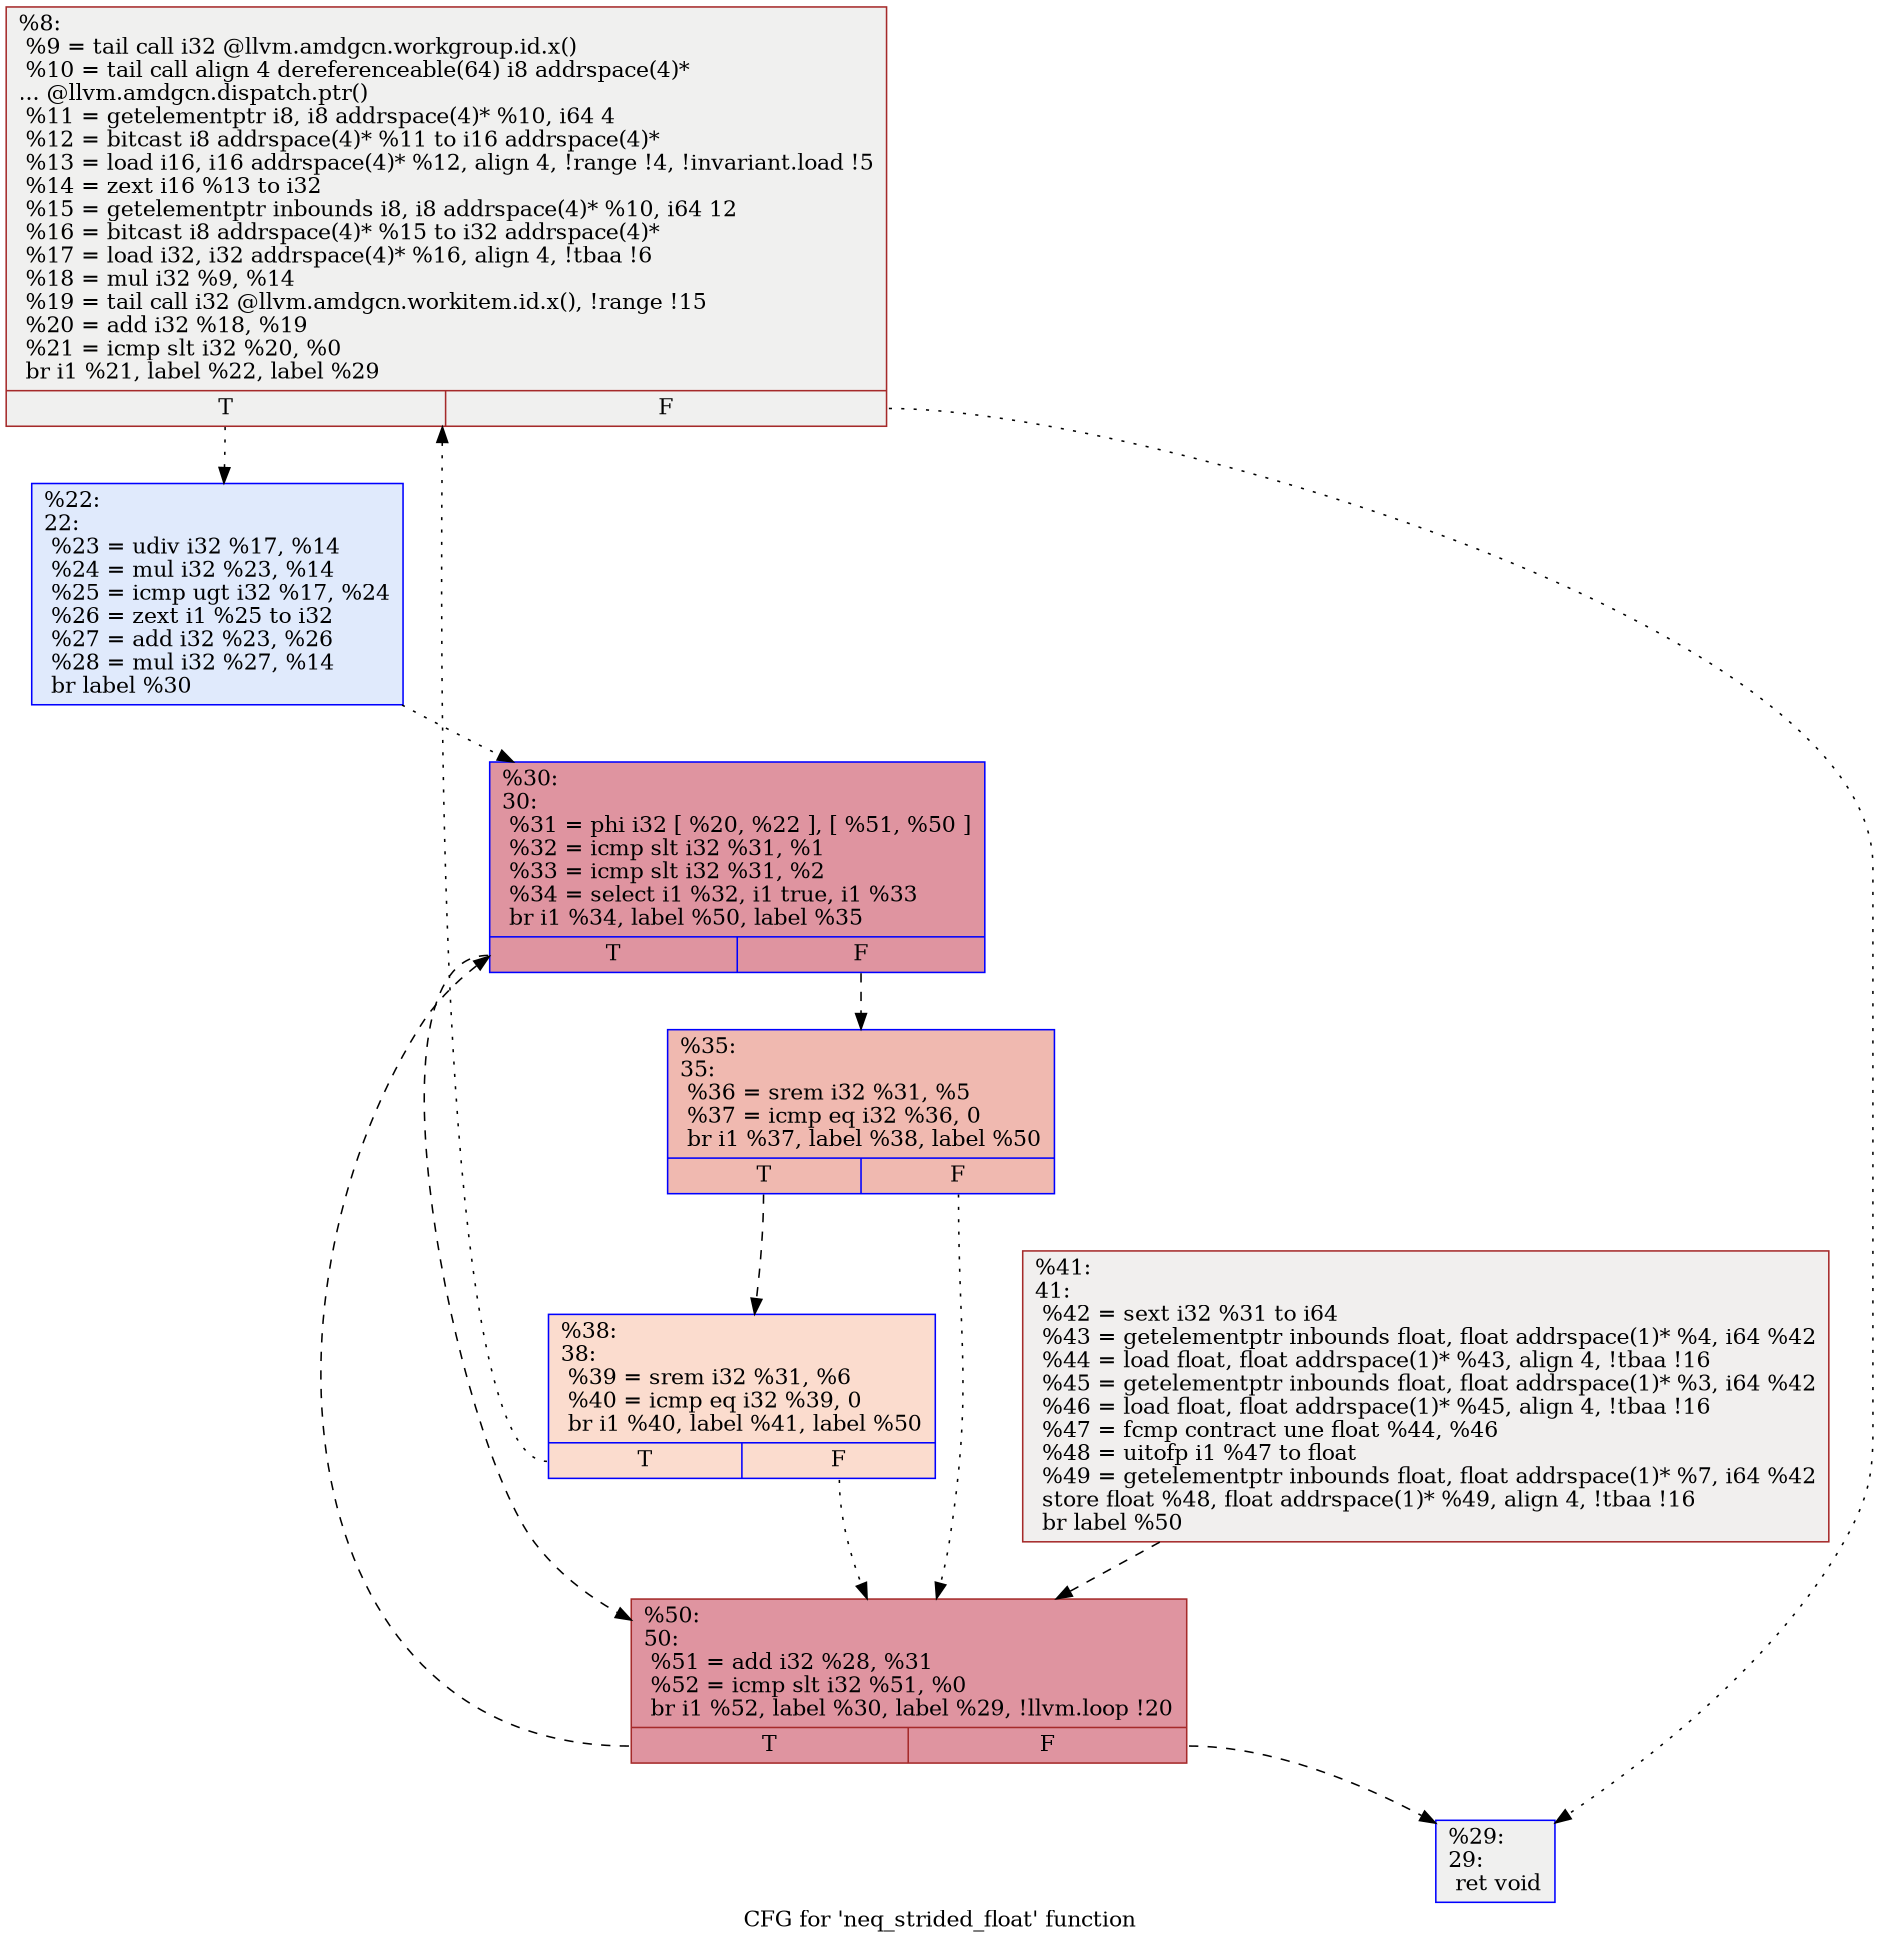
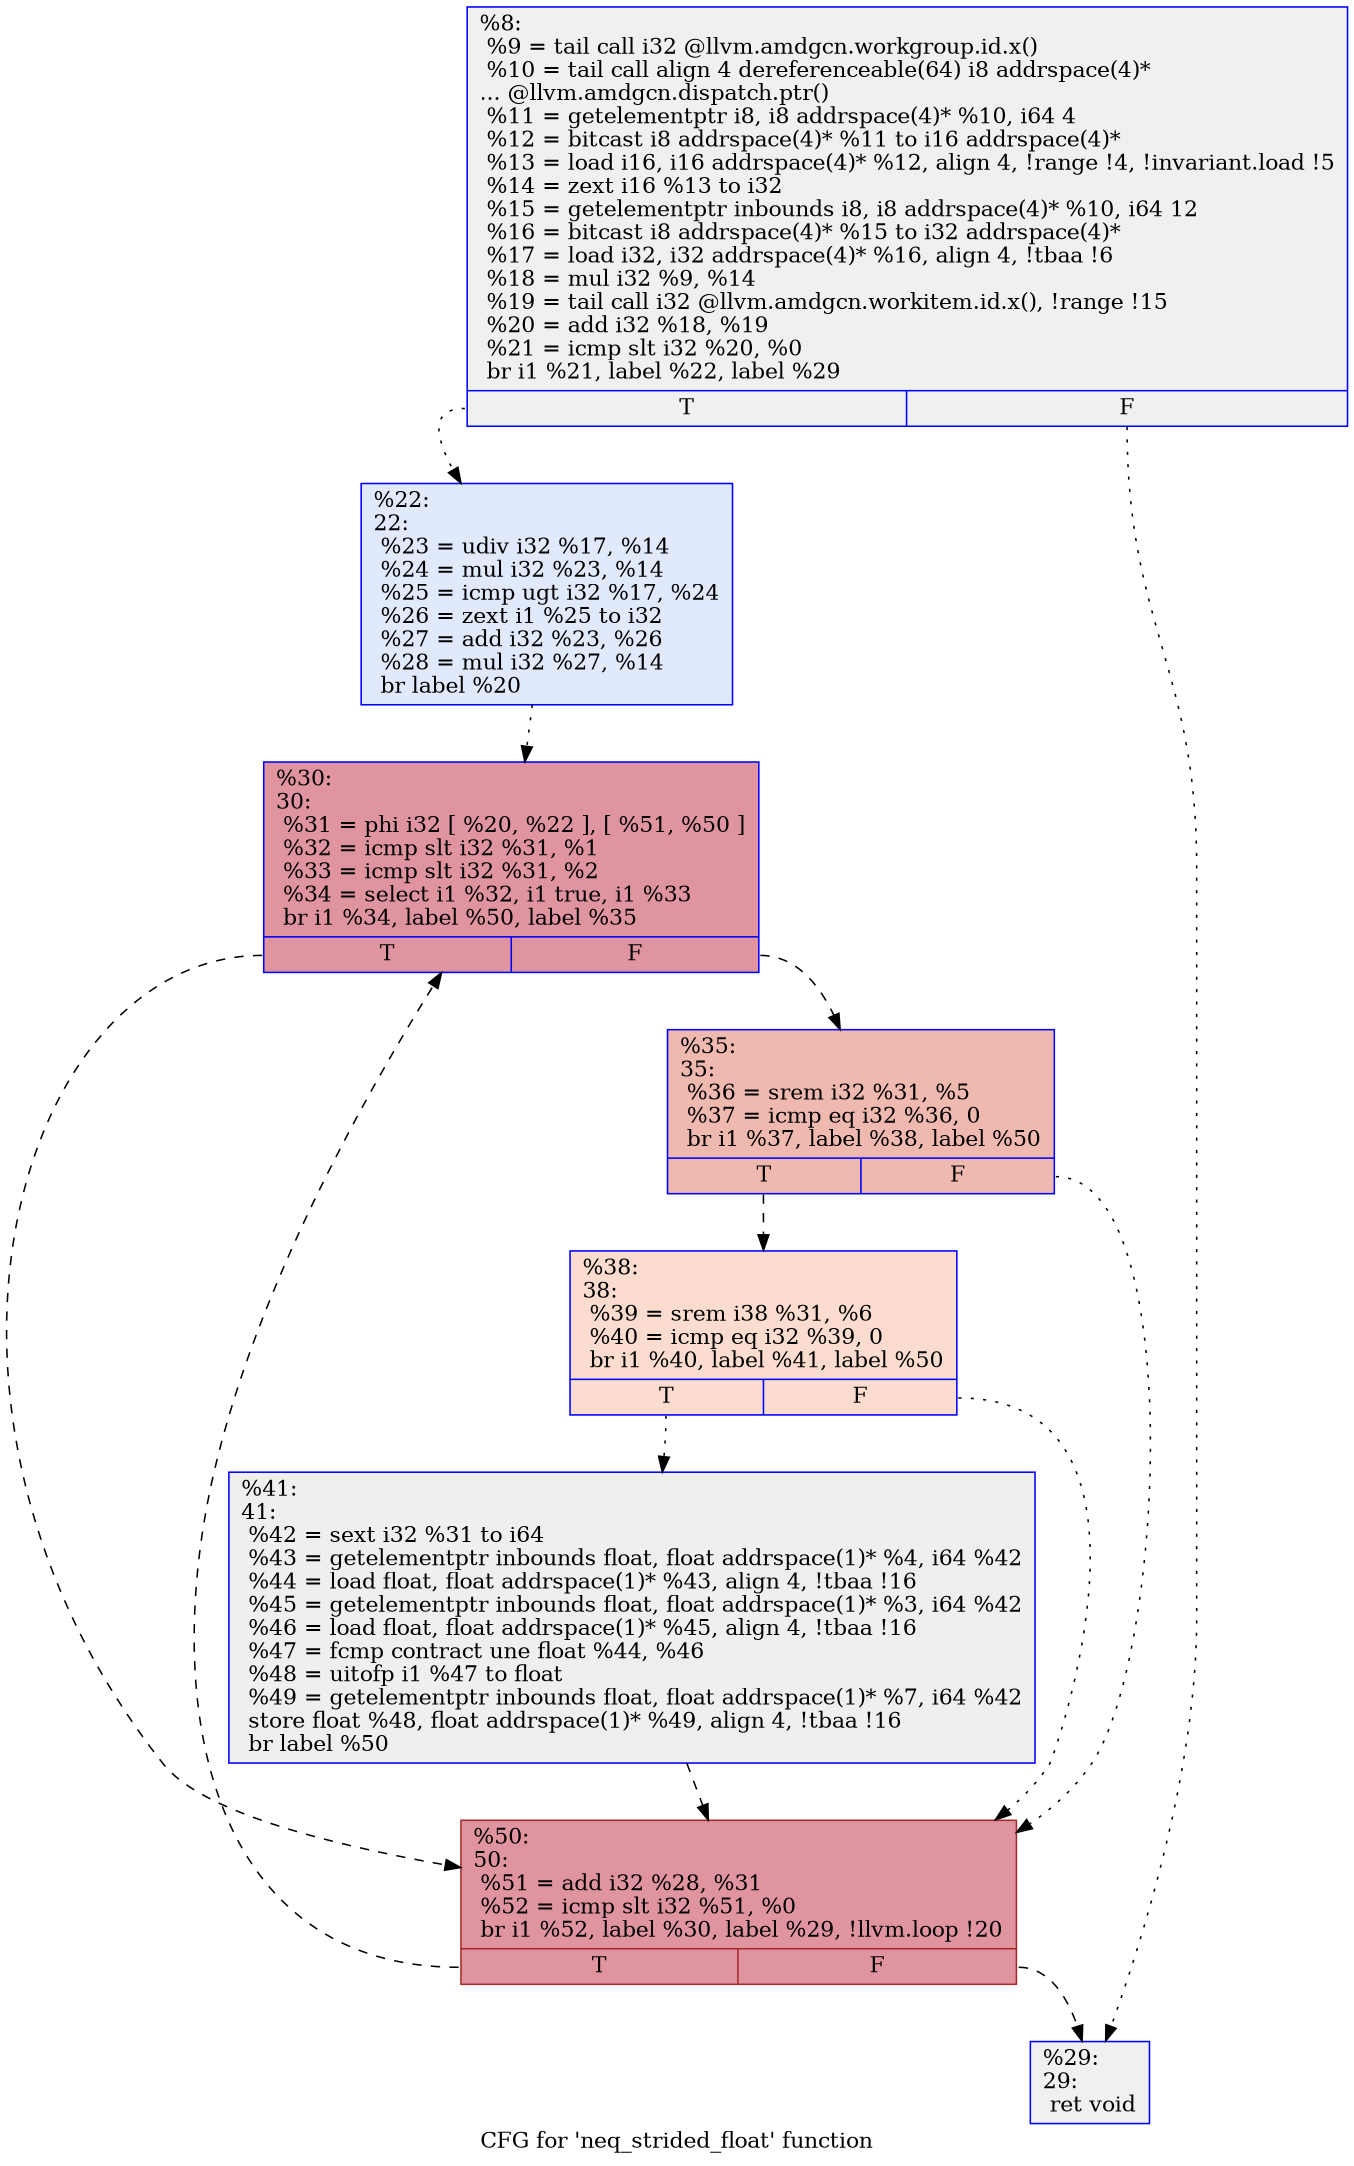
(446, 217) -> (907, 217)
(118, 686) -> (448, 686)
(449, 963) -> (665, 1436)
(706, 1378) -> (728, 1314)
(1426, 1396) -> (632, 1618)
